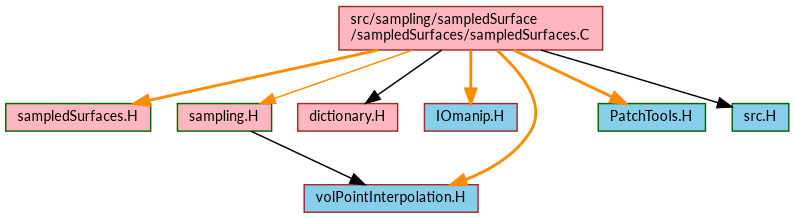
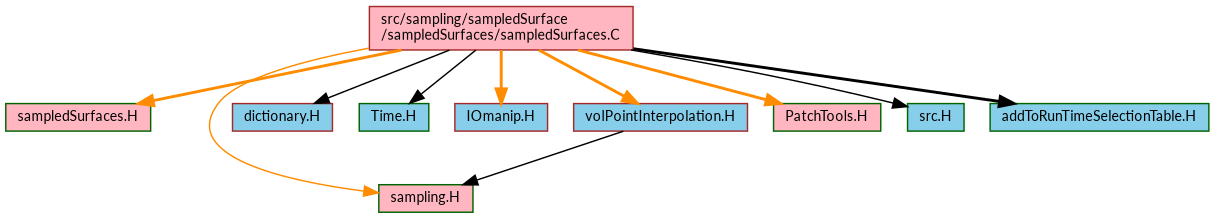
(348, 117) -> (282, 117)
none -> (394, 117)
(652, 117) -> (827, 117)
none -> (1099, 117)
(301, 155) -> (550, 156)
